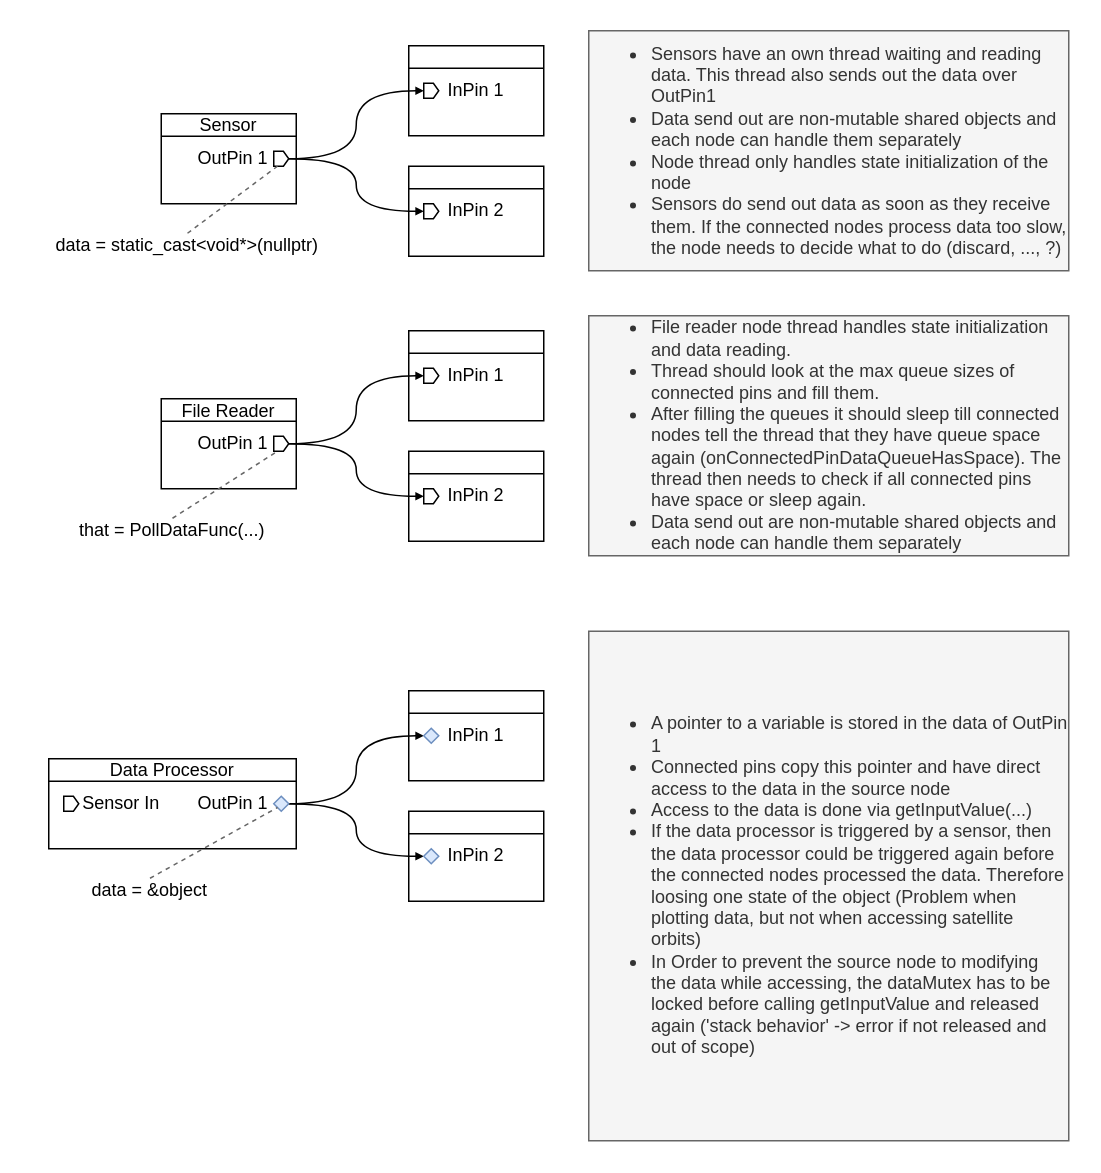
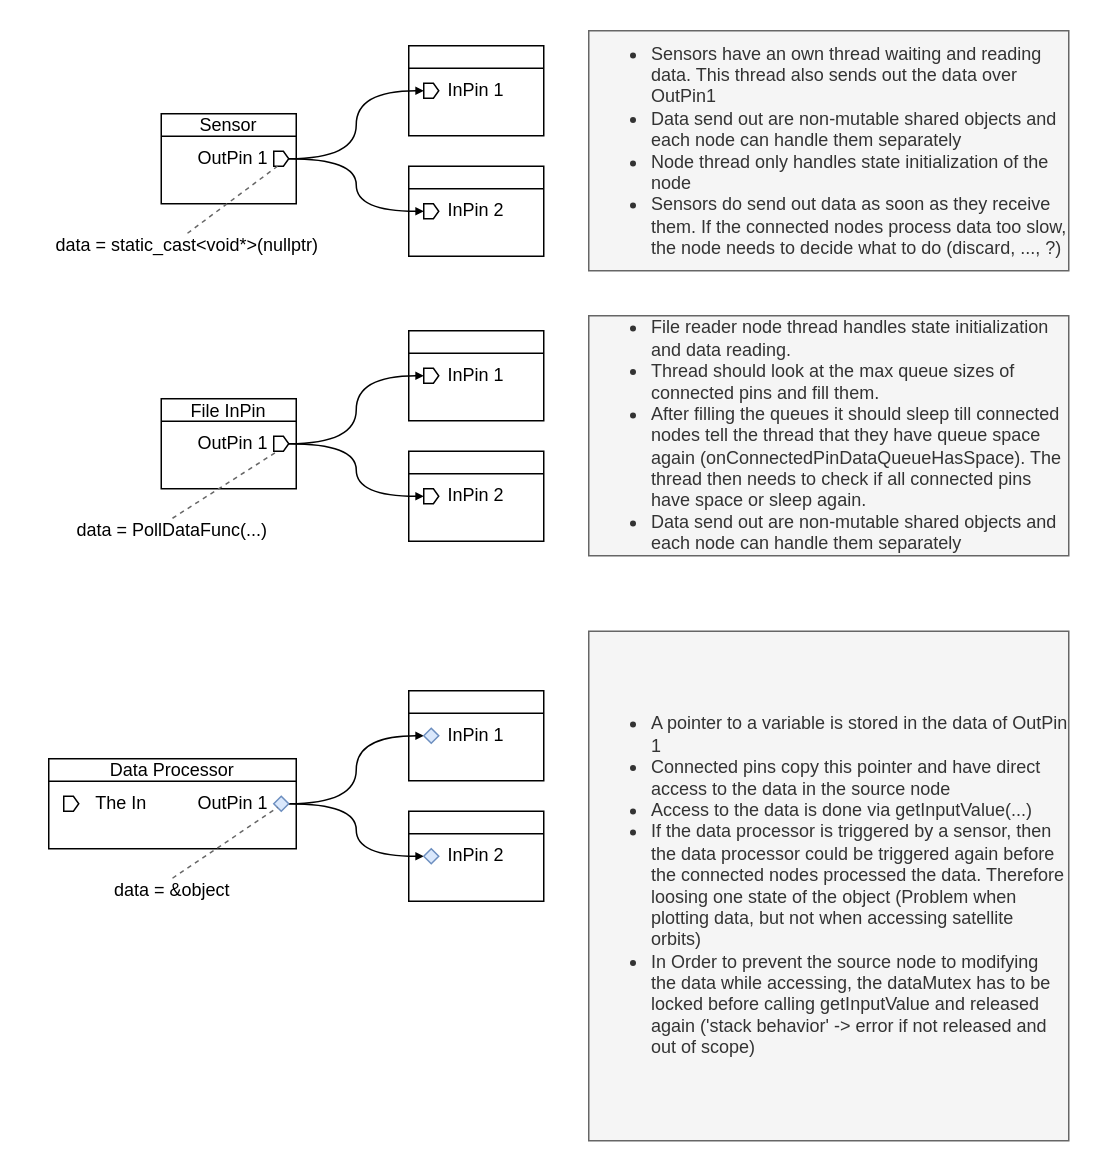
(229, 412) -> (229, 412)
(173, 530) -> (173, 530)
(122, 803) -> (122, 803)
(150, 890) -> (173, 890)
